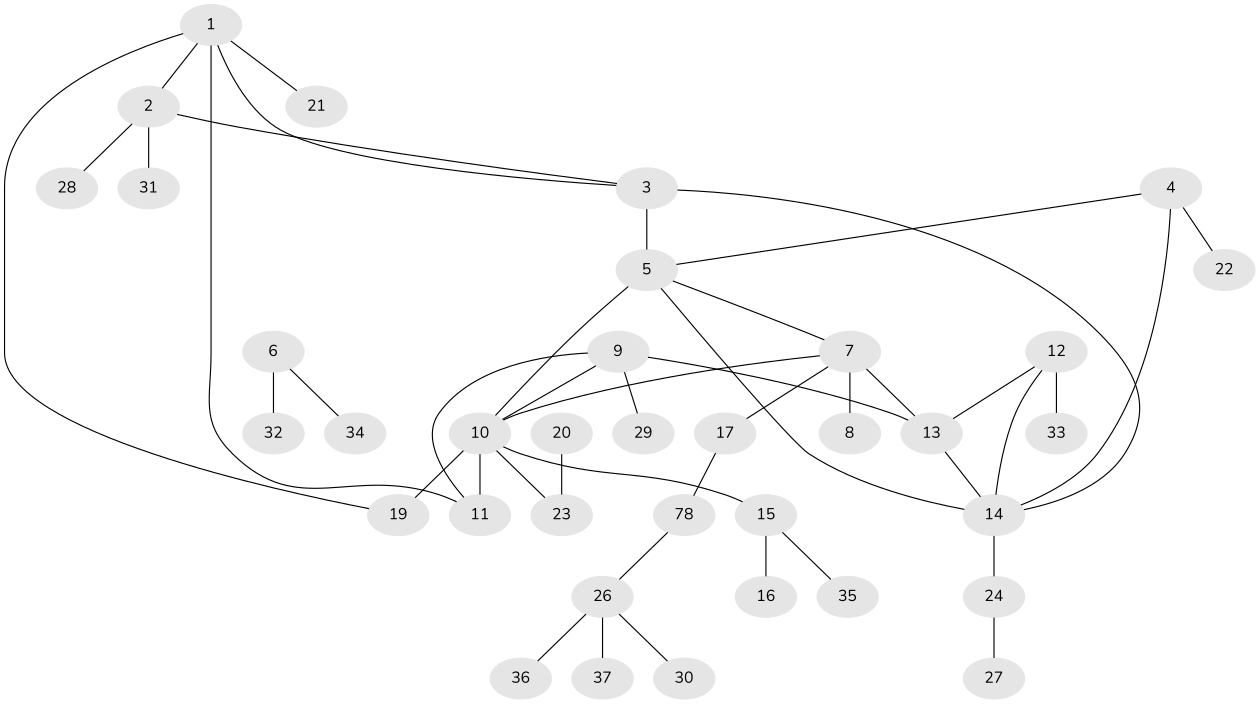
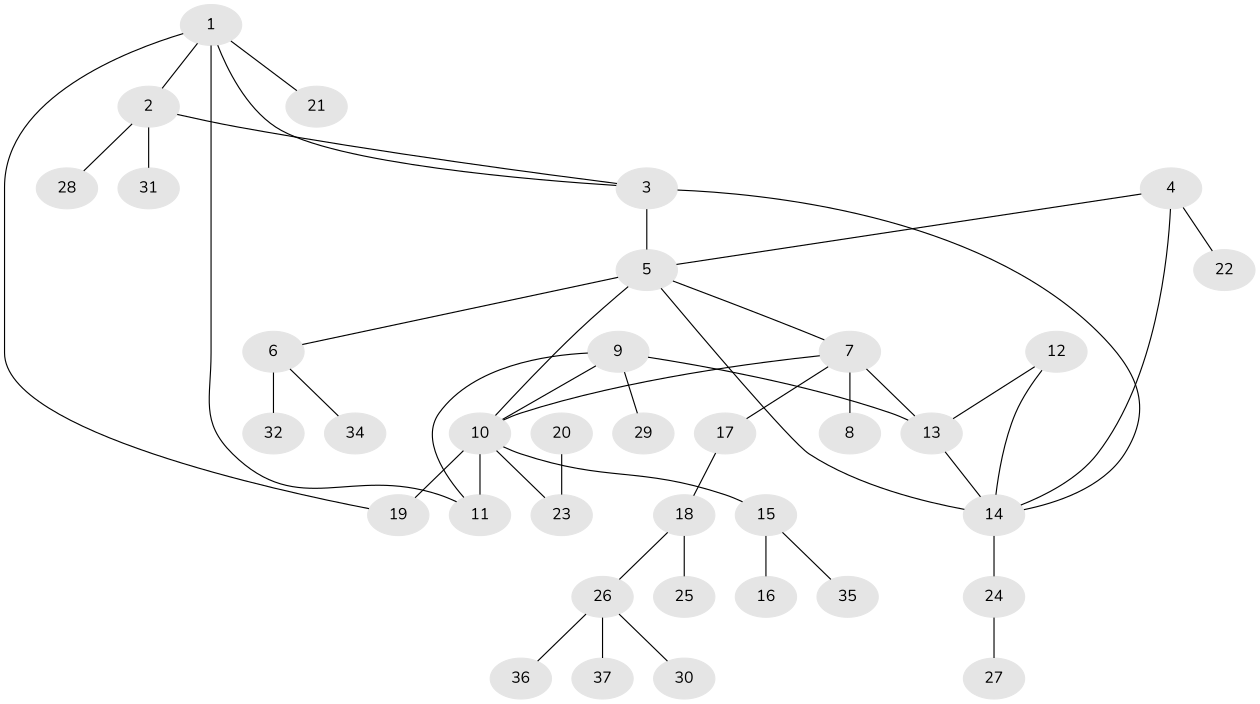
none -> (460, 311)
(1056, 433) -> none
(684, 515) -> (684, 515)
none -> (684, 597)
